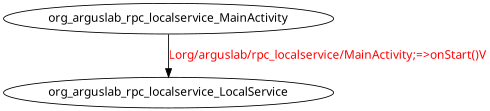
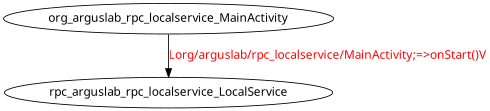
(169, 93) -> (169, 93)
